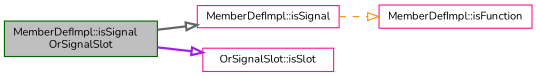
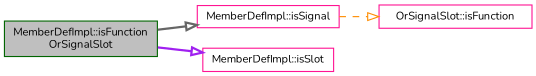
(456, 17) -> (456, 17)
(81, 39) -> (81, 39)
(268, 60) -> (268, 60)
